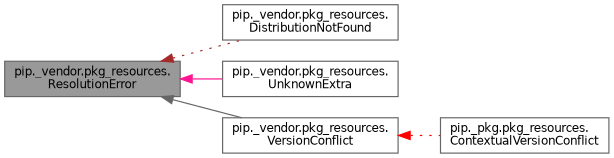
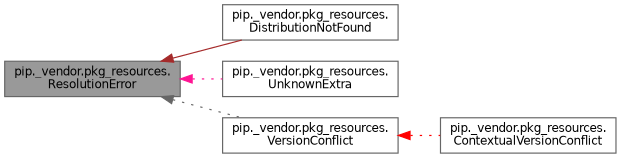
(207, 49) -> (207, 49)
(207, 79) -> (207, 79)
(207, 109) -> (207, 109)
(525, 135) -> (528, 135)
